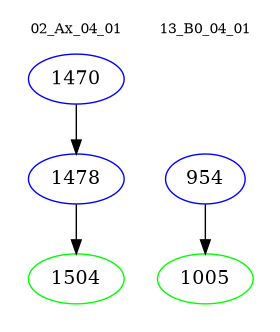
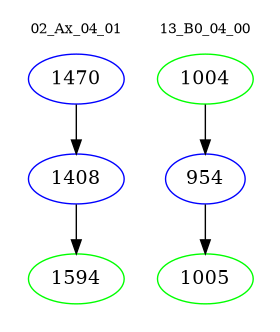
(205, 30) -> (205, 30)
none -> (205, 79)
(76, 179) -> (76, 179)
(76, 279) -> (76, 279)
